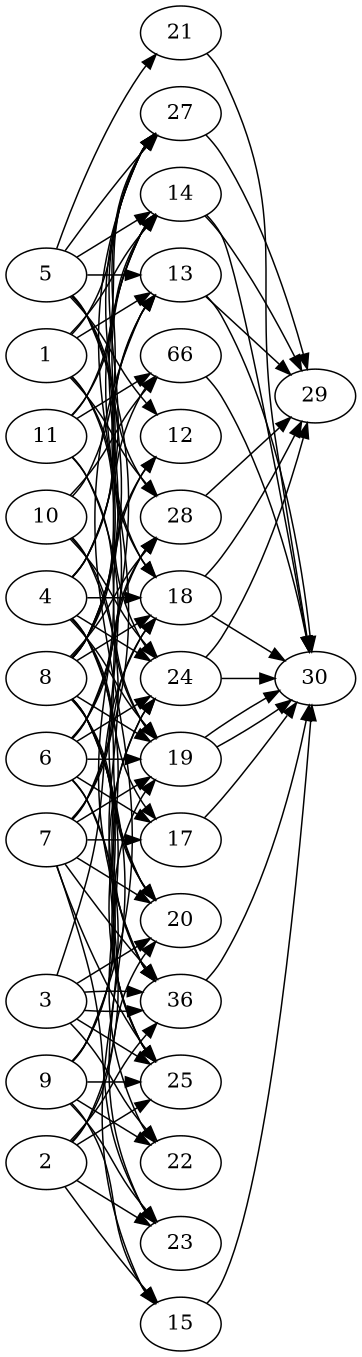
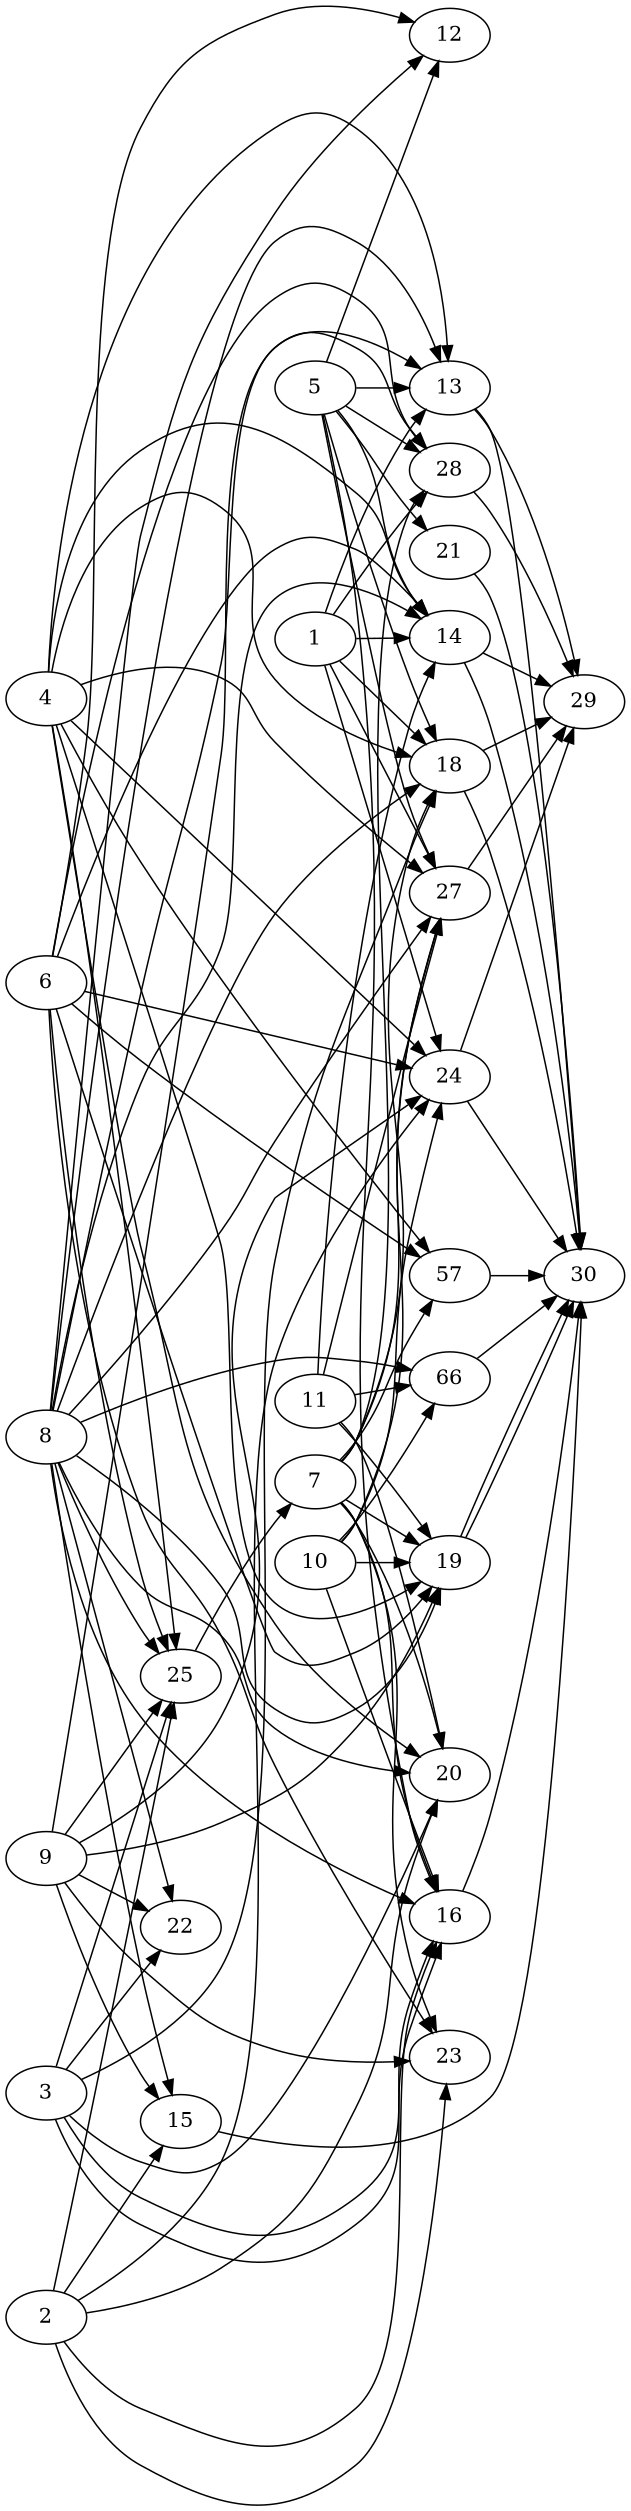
(181, 840) -> (450, 1276)
(95, 961) -> (235, 1581)
(181, 1001) -> (450, 1917)
